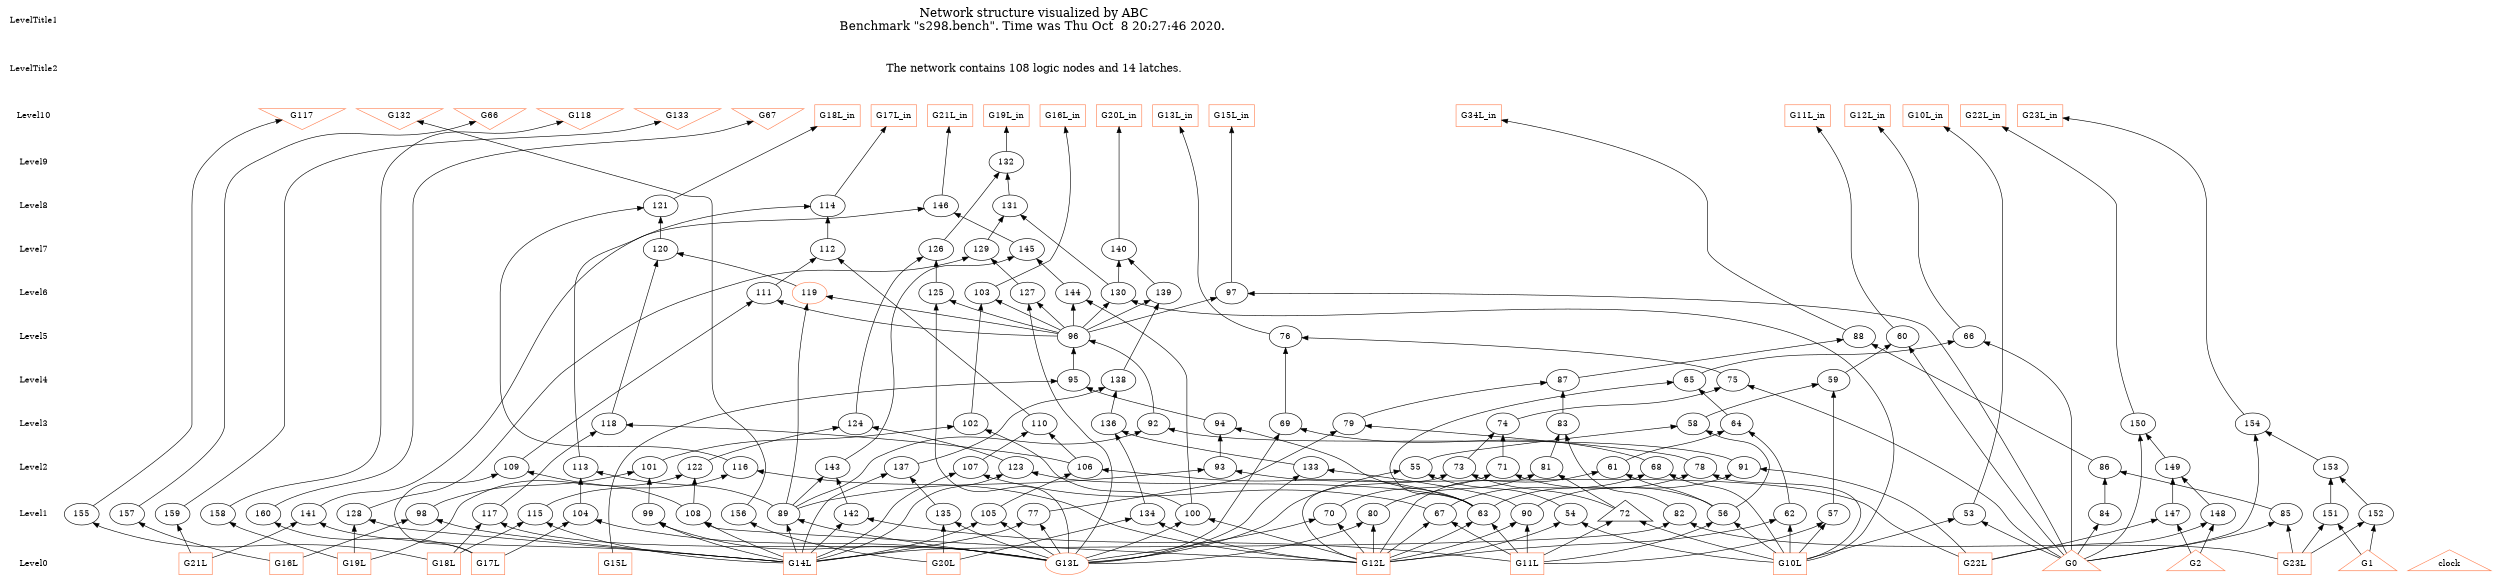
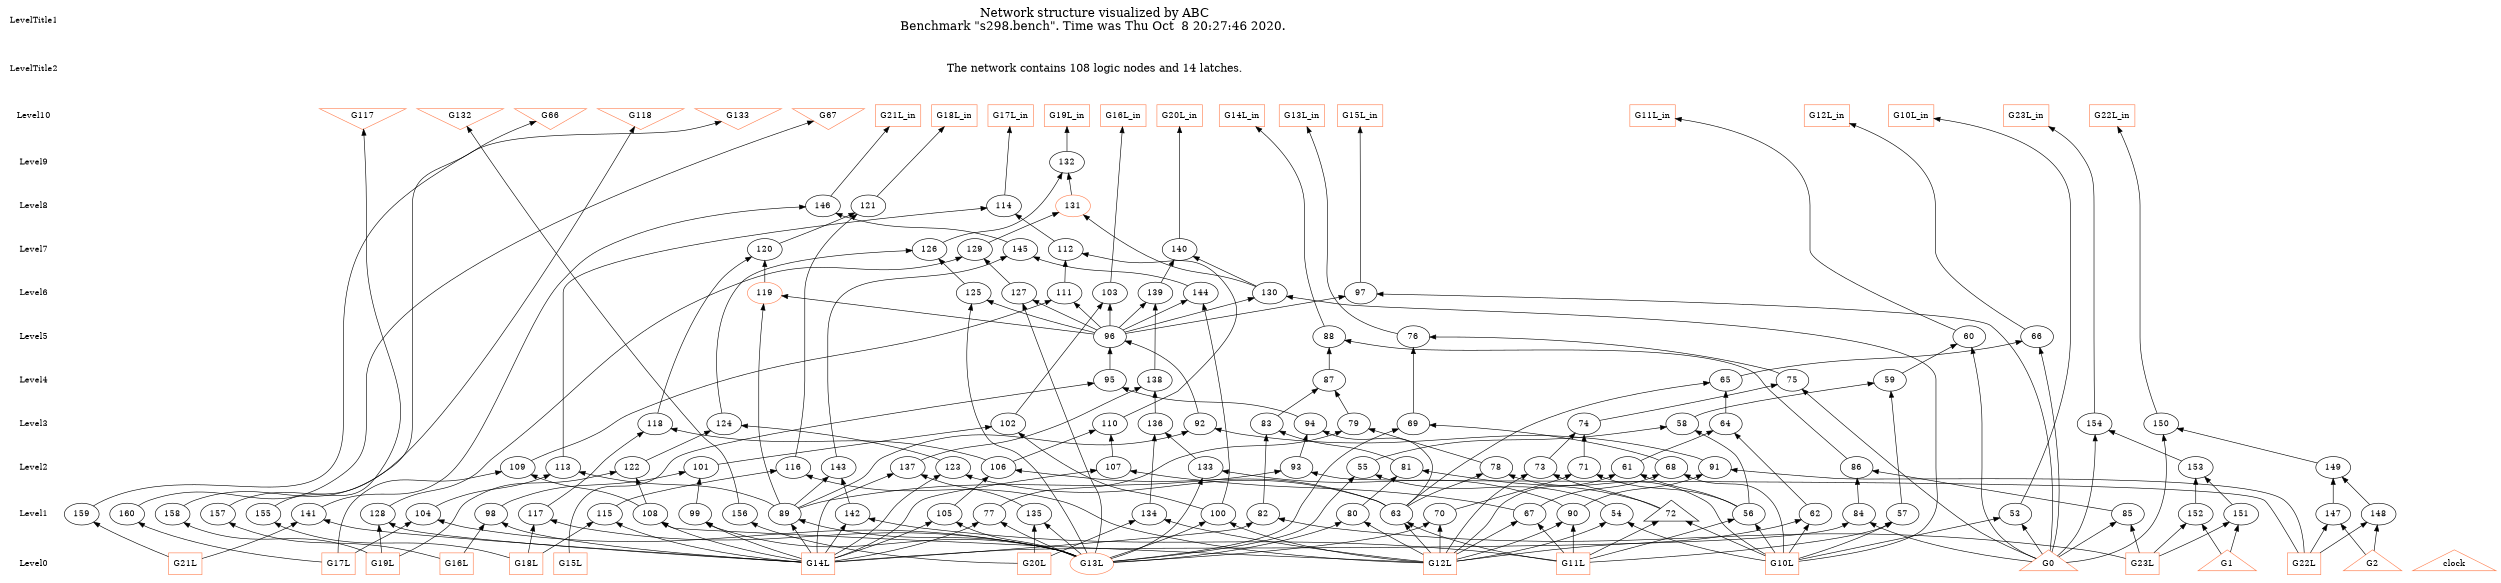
(1479, 116) -> (1242, 116)
(1010, 206) -> (1073, 206)
none -> (1339, 548)
